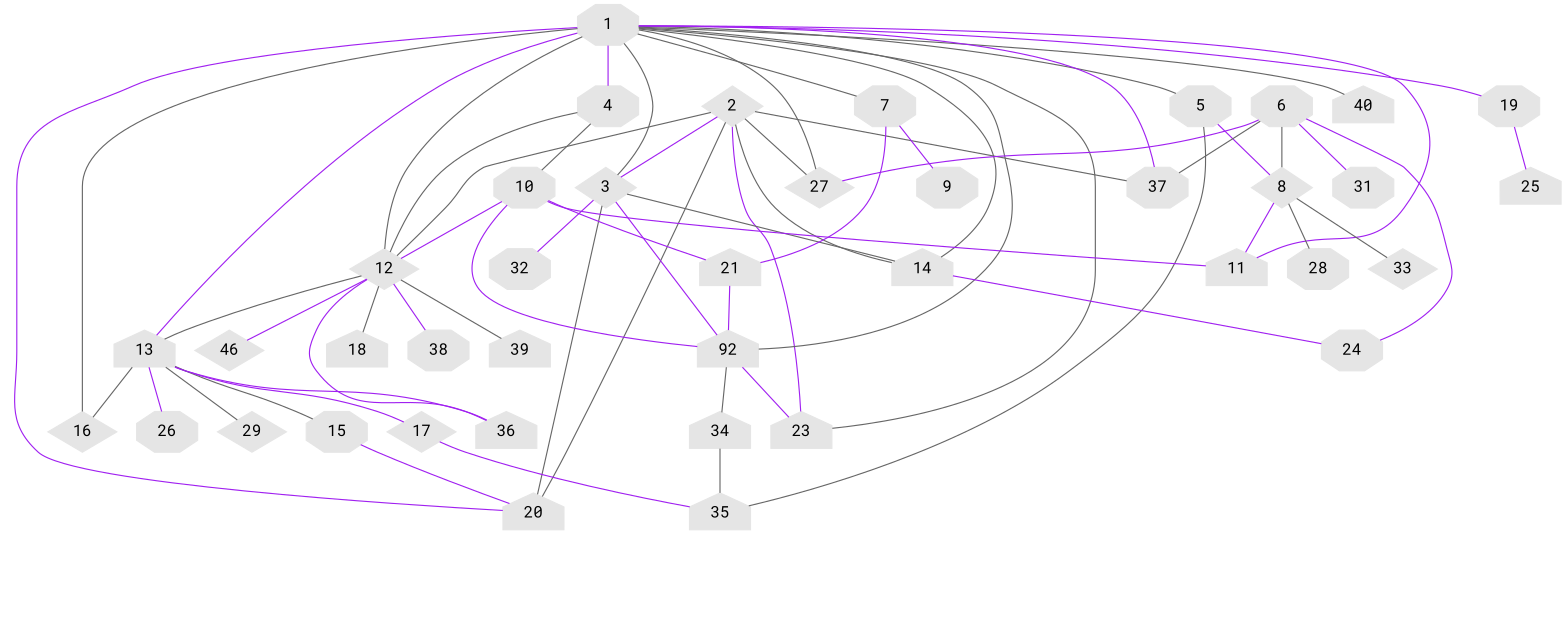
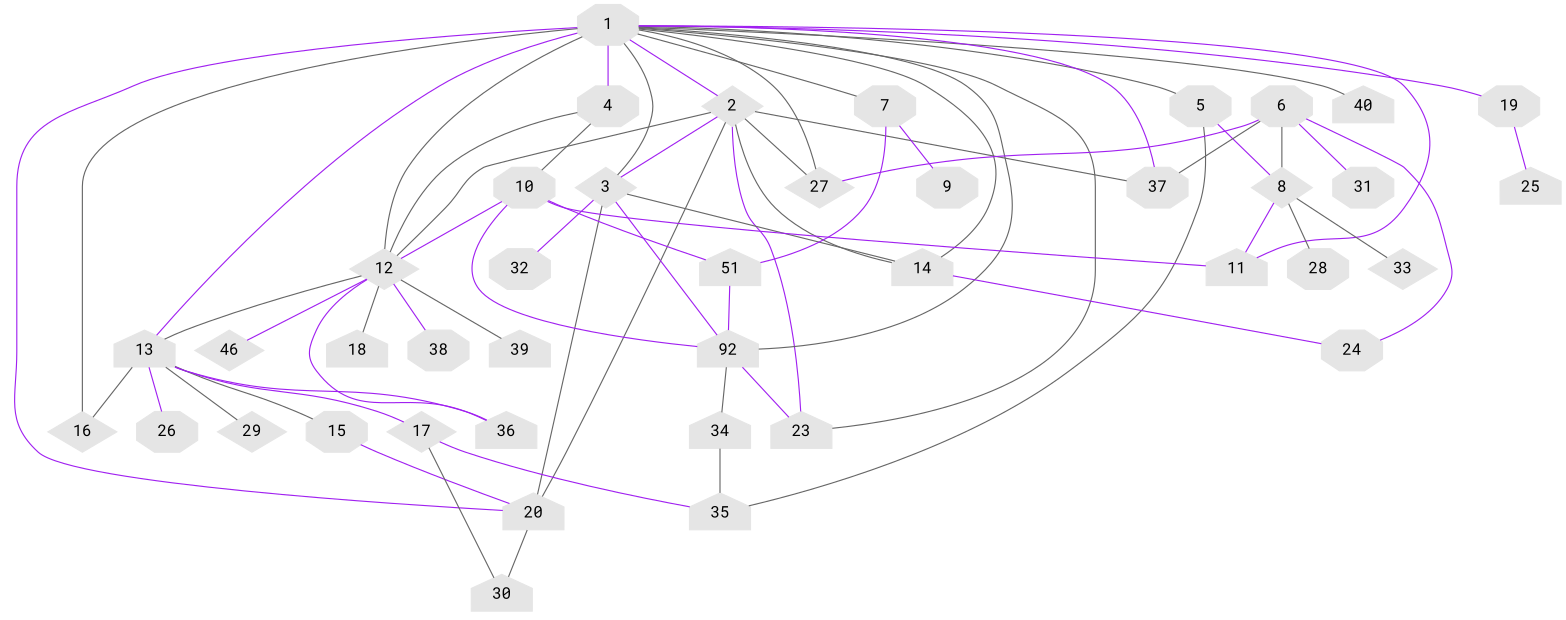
none -> (674, 68)
(730, 269) -> (730, 269)
none -> (502, 595)
